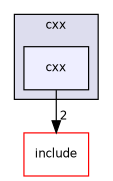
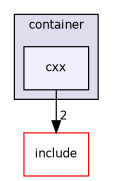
(56, 26) -> (56, 26)
